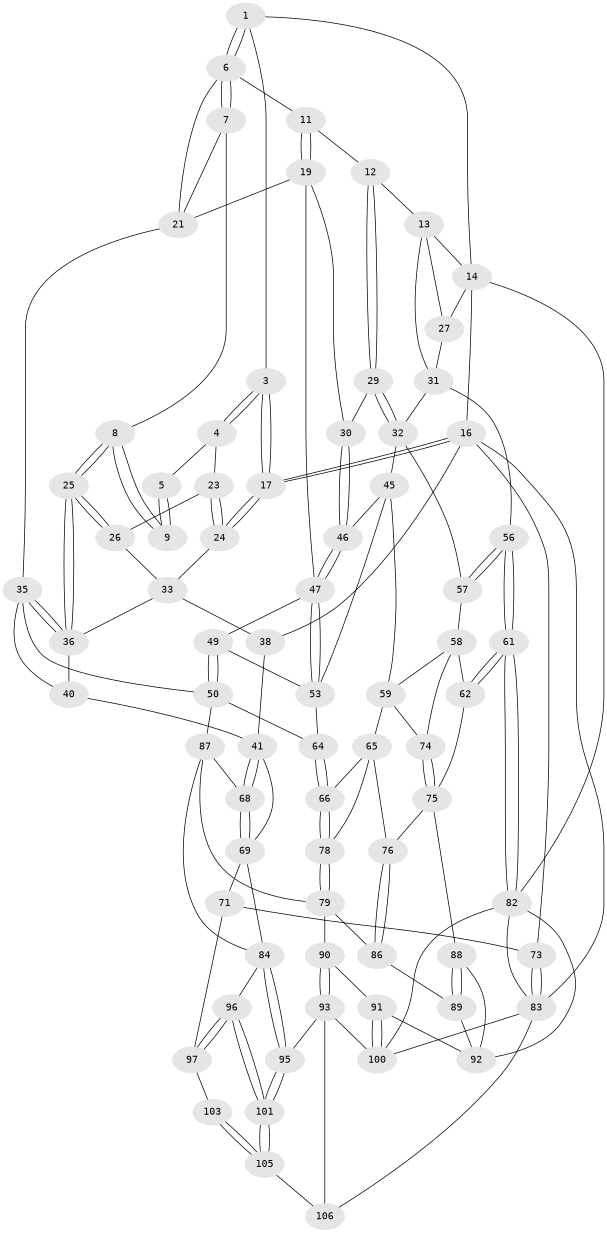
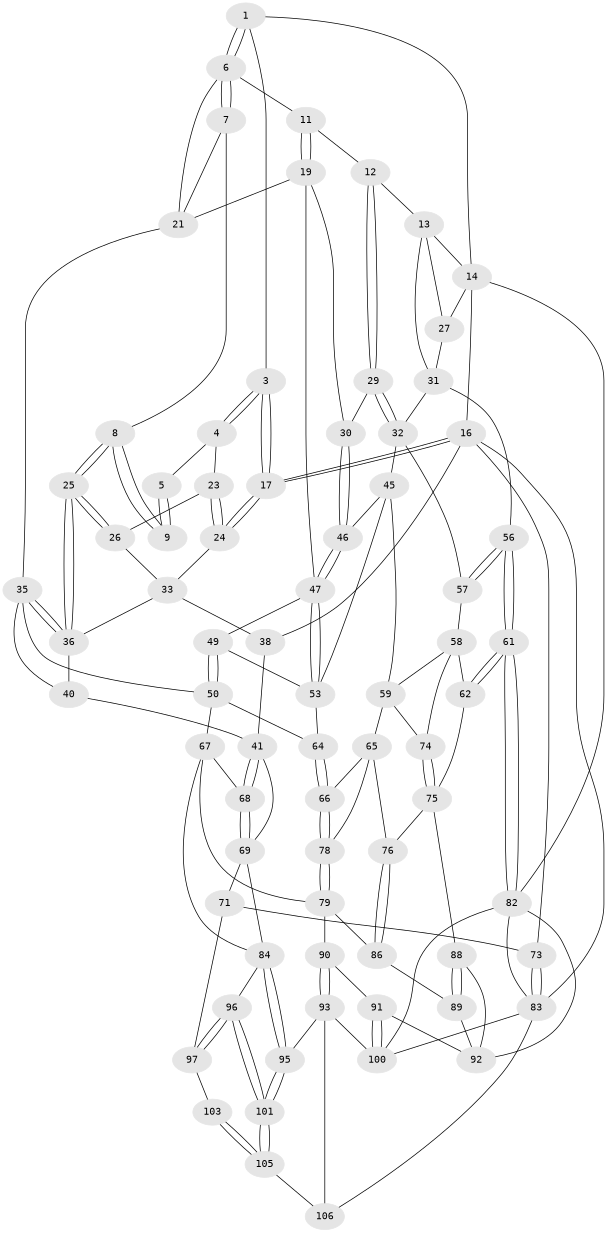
(205, 747) -> (205, 747)
